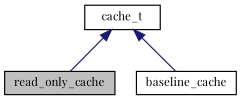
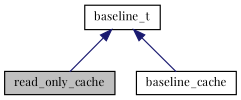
(122, 17) -> (122, 17)
